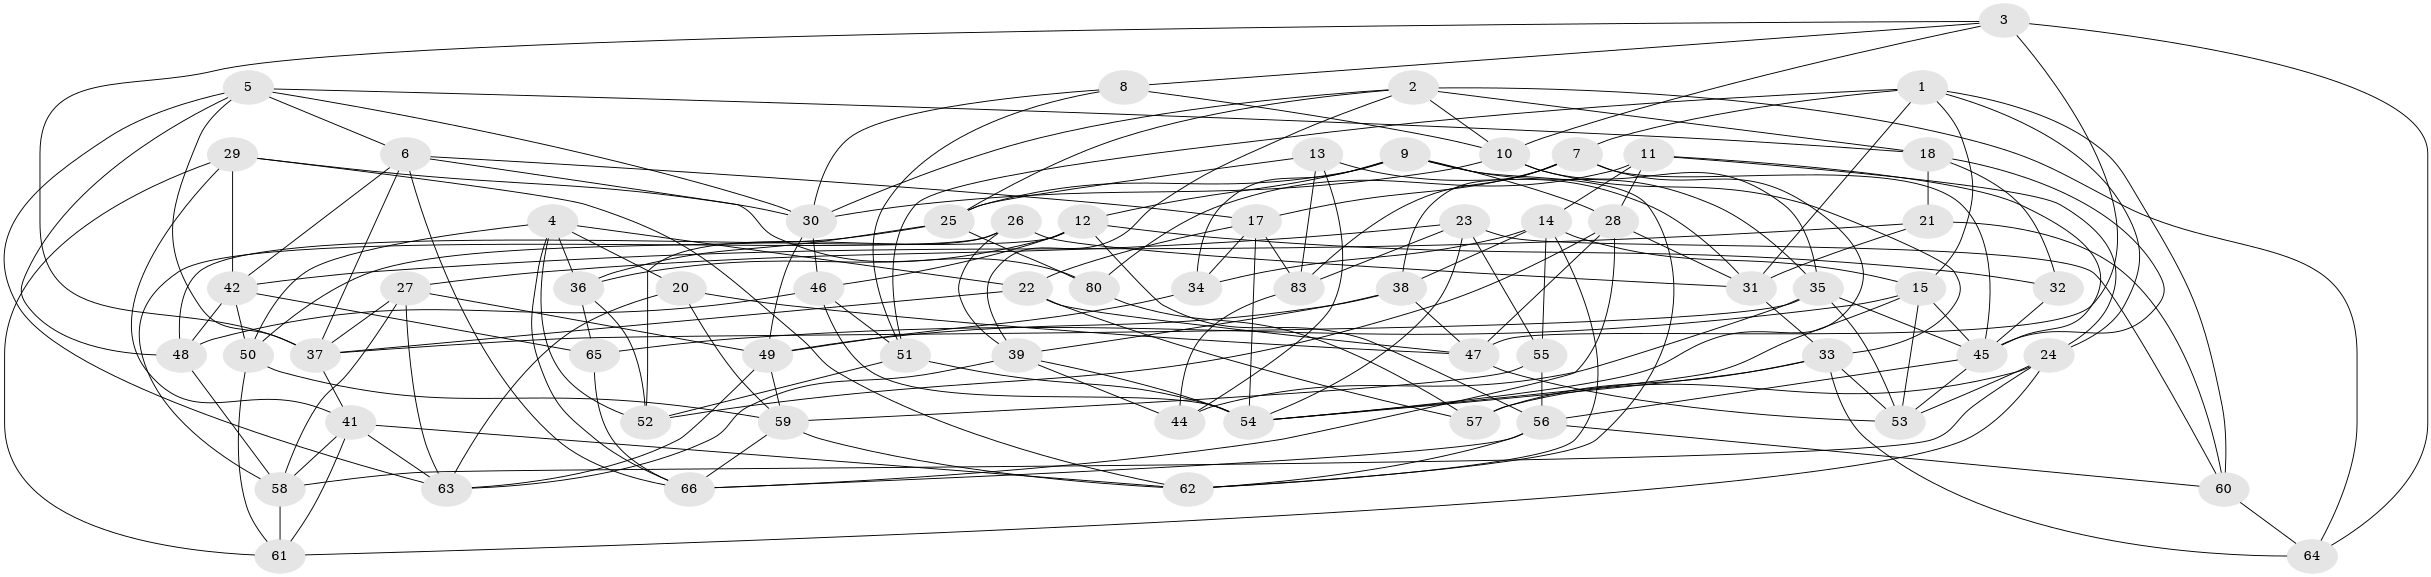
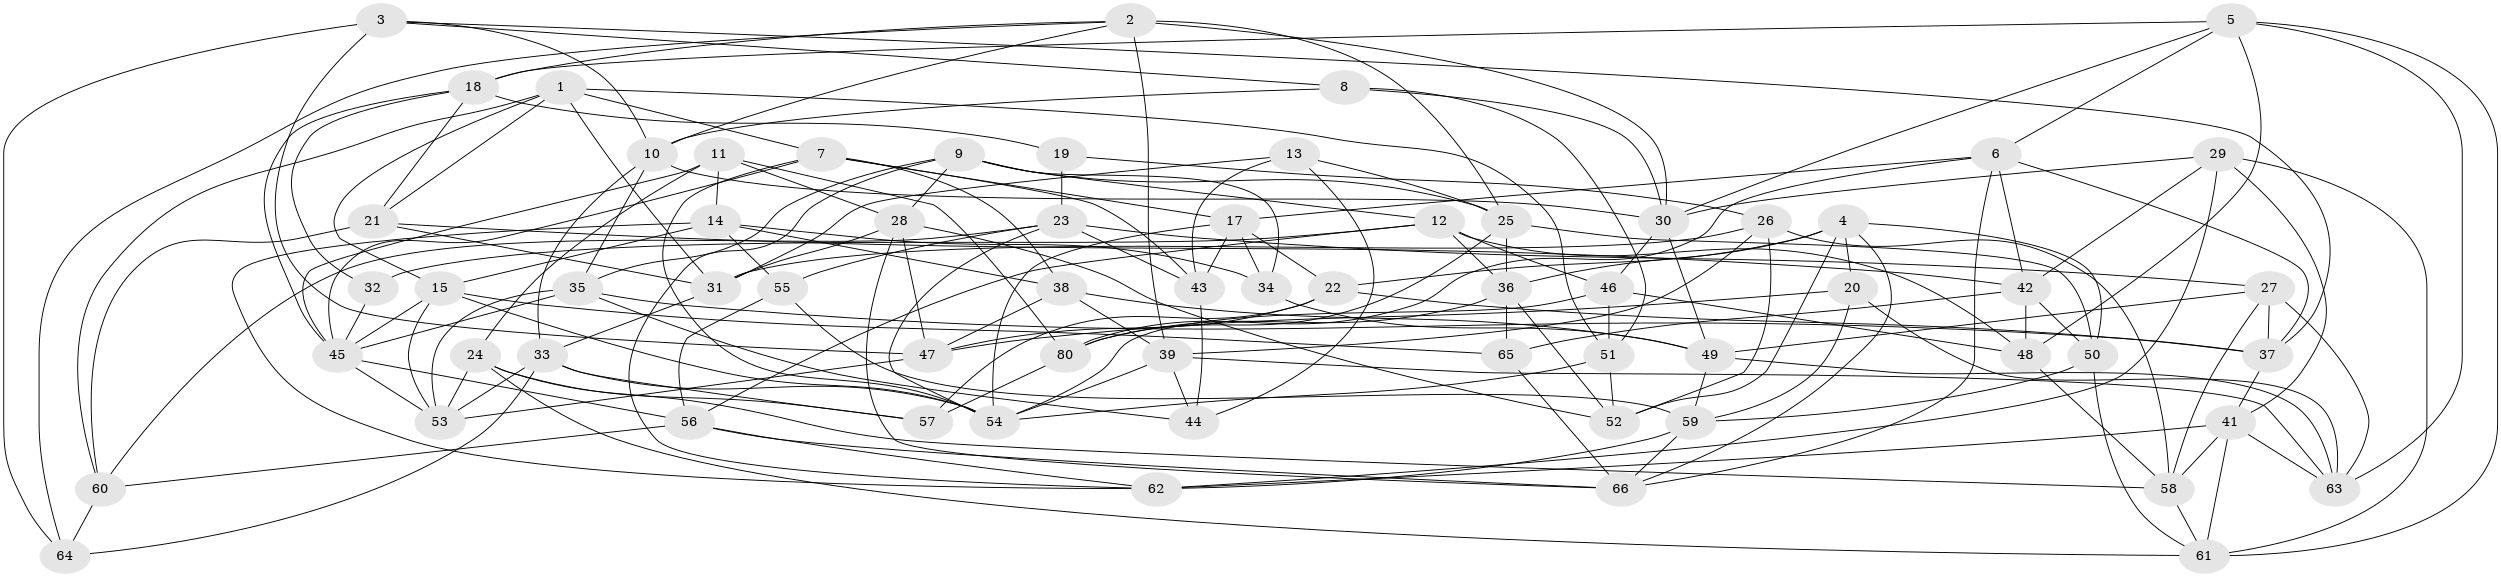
none -> (1062, 154)
(2091, 169) -> (467, 154)
(175, 251) -> (2498, 302)
(1299, 288) -> (1199, 288)
none -> (1286, 322)
